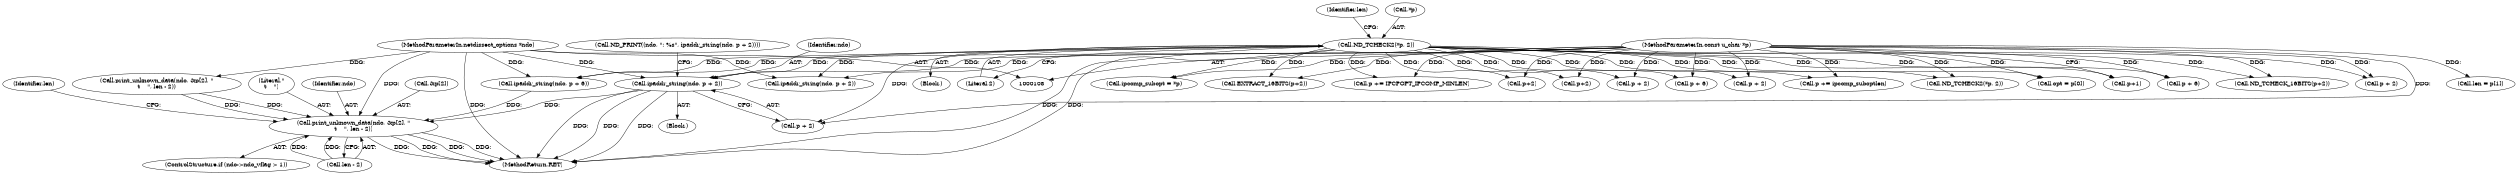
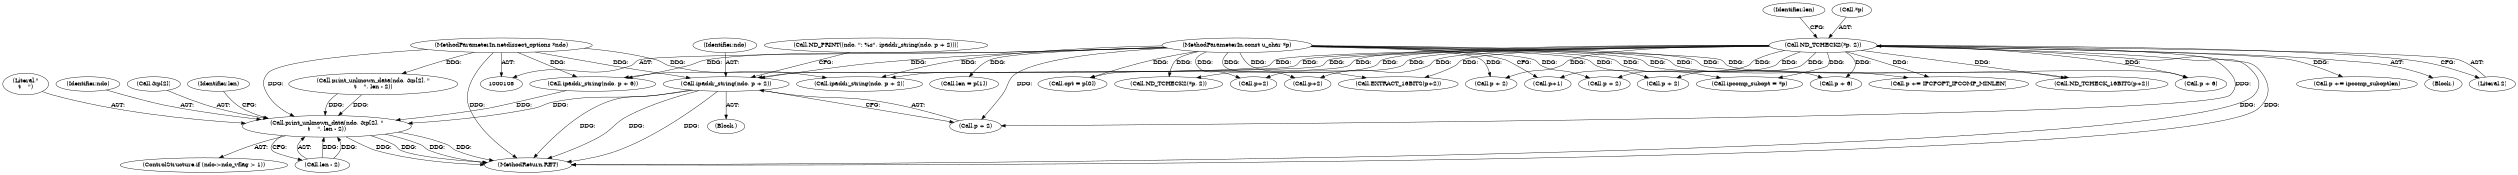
(1798, 55) -> none
